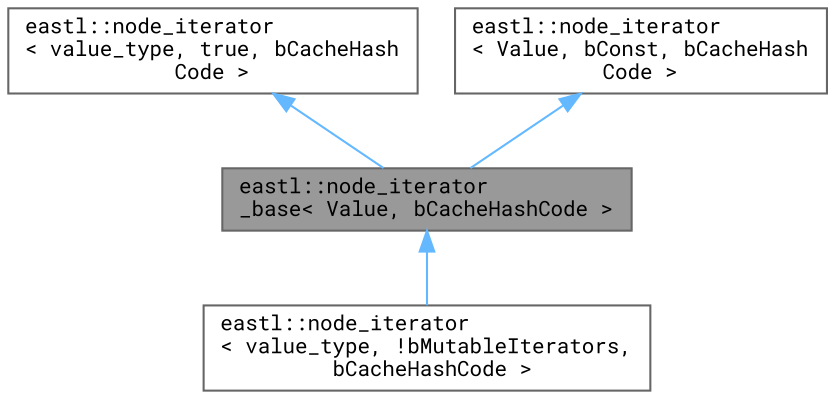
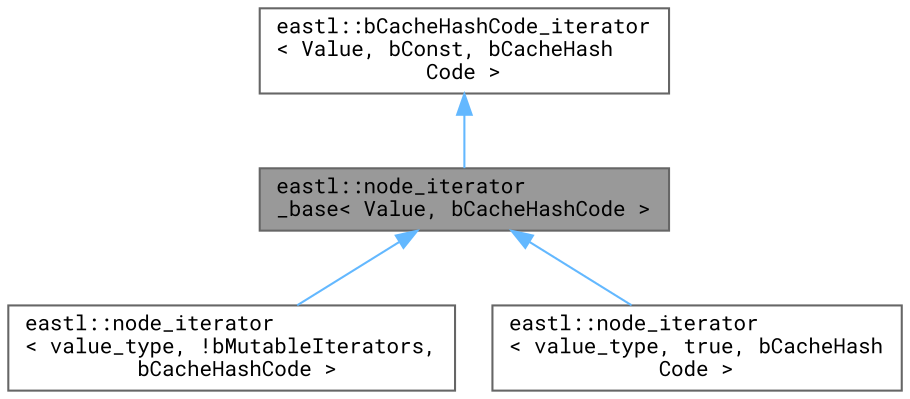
(641, 51) -> (464, 51)
(337, 137) -> (580, 274)
